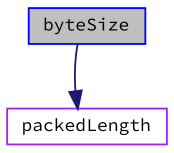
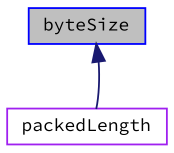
(75, 67) -> (99, 85)
